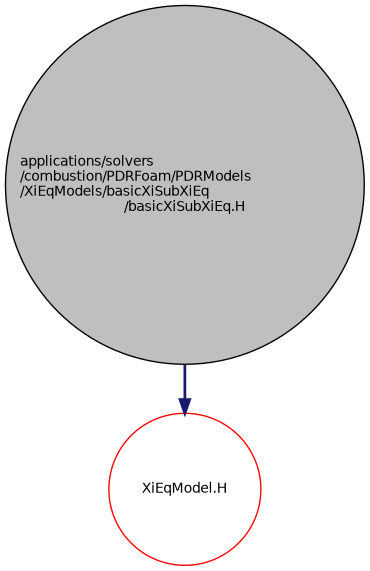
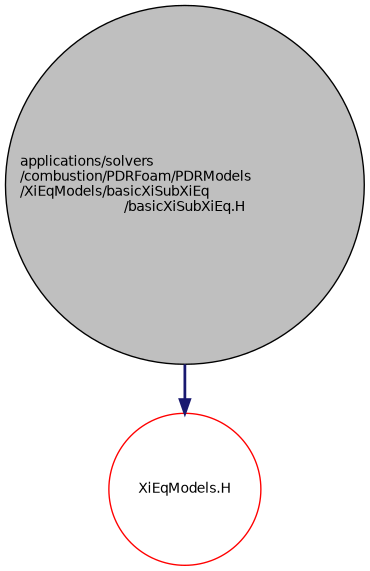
(185, 489) -> (185, 489)
